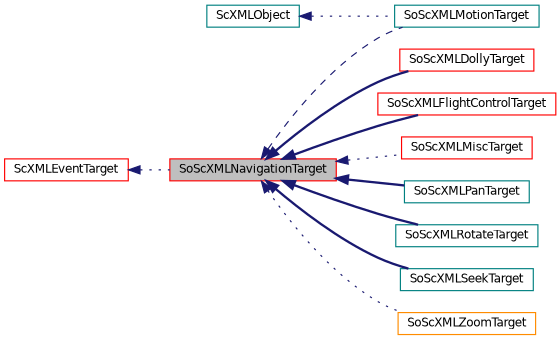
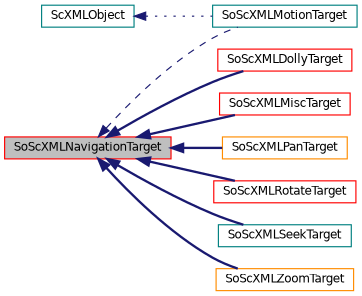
(467, 104) -> none
(375, 157) -> (192, 125)
(66, 170) -> none
(467, 192) -> (285, 148)
(467, 236) -> (285, 192)
(327, 261) -> (167, 226)
